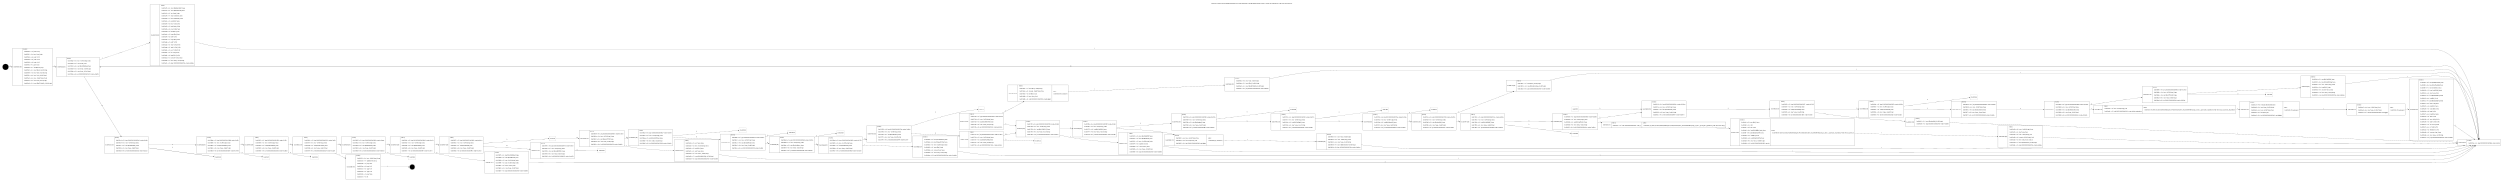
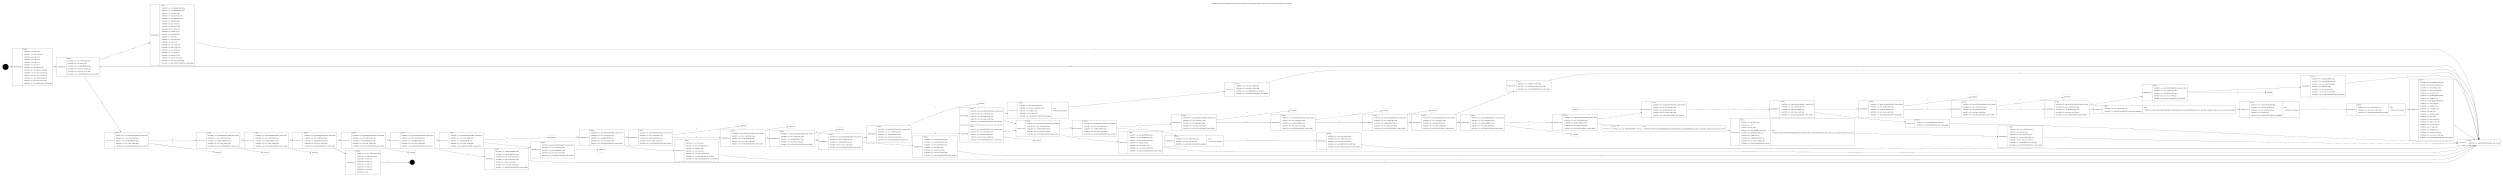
none -> (2067, 97)
